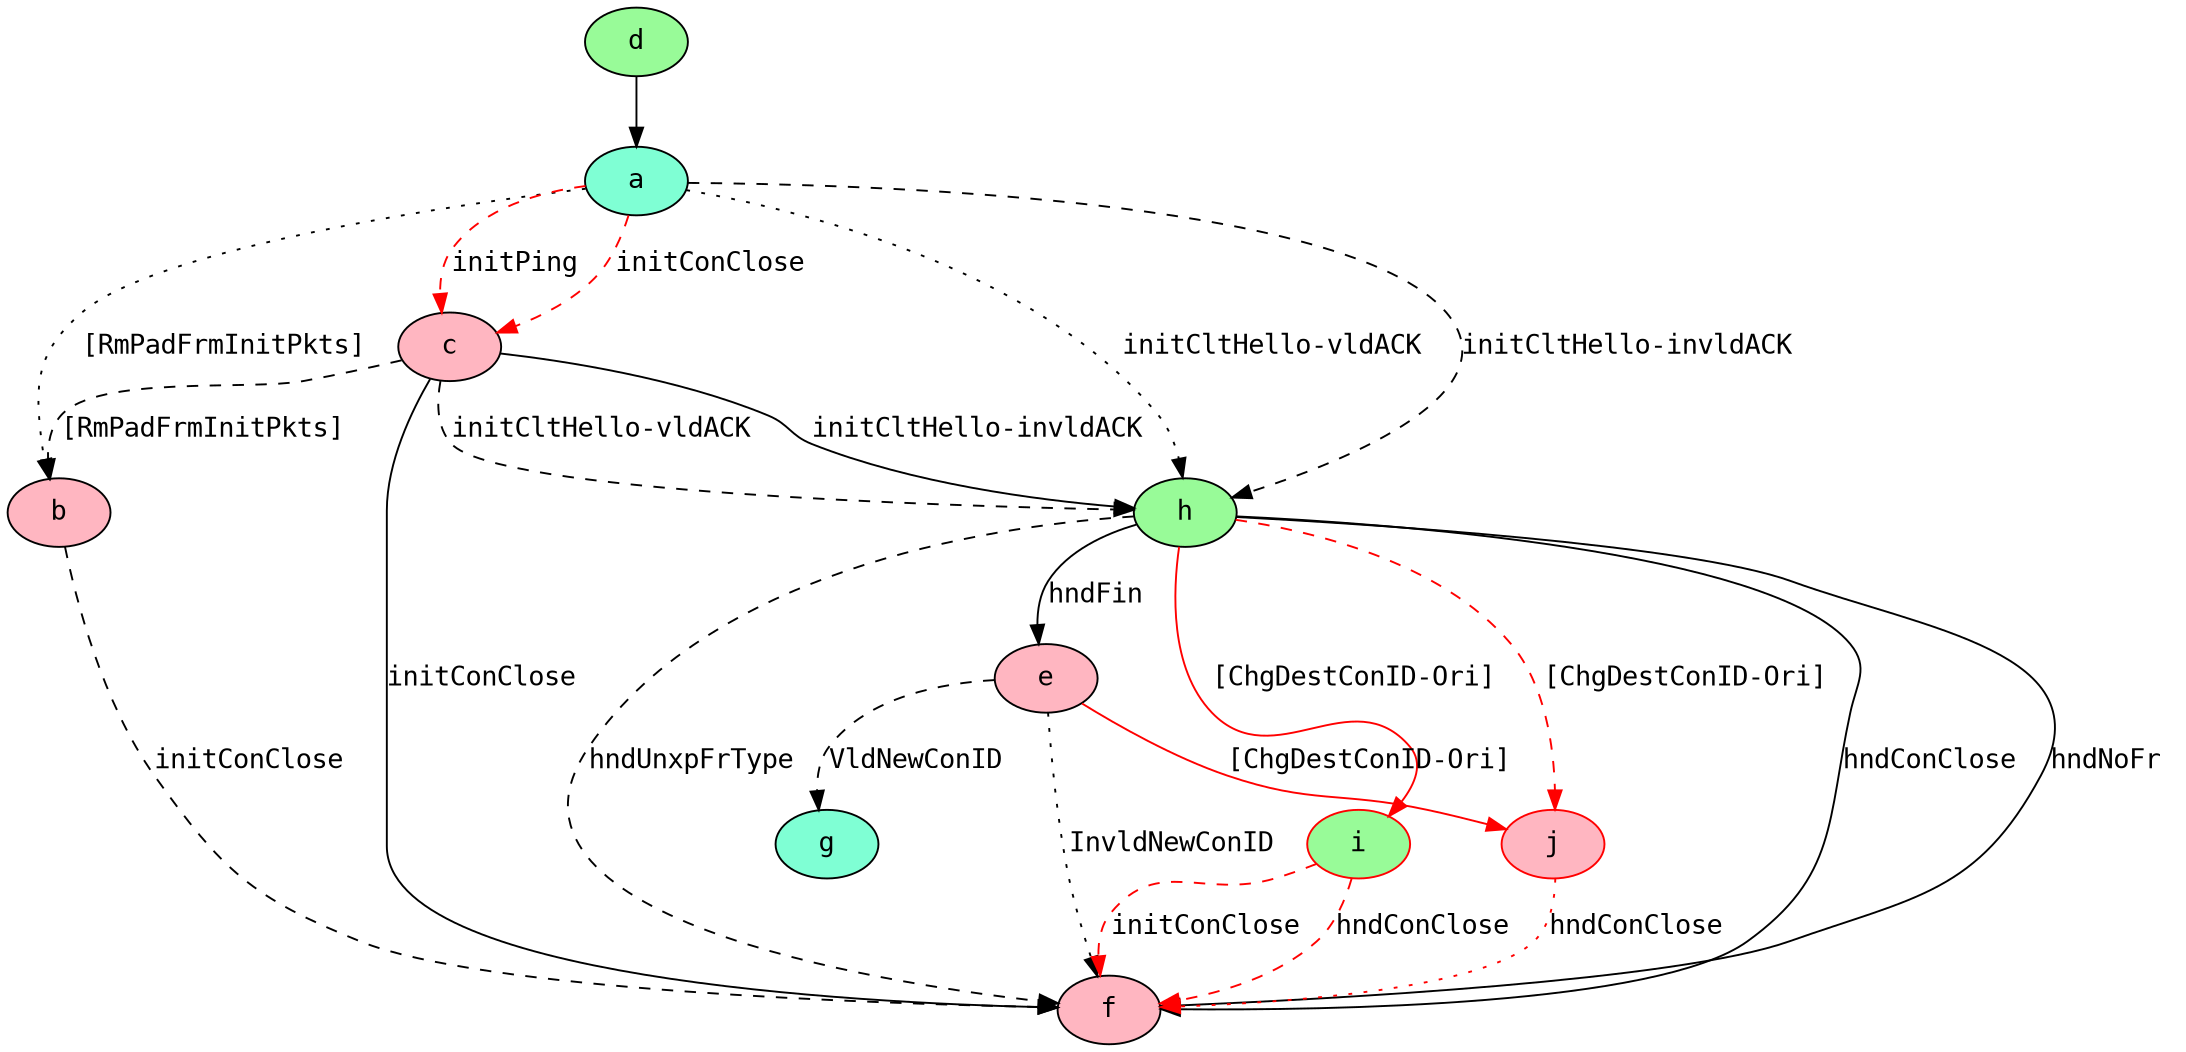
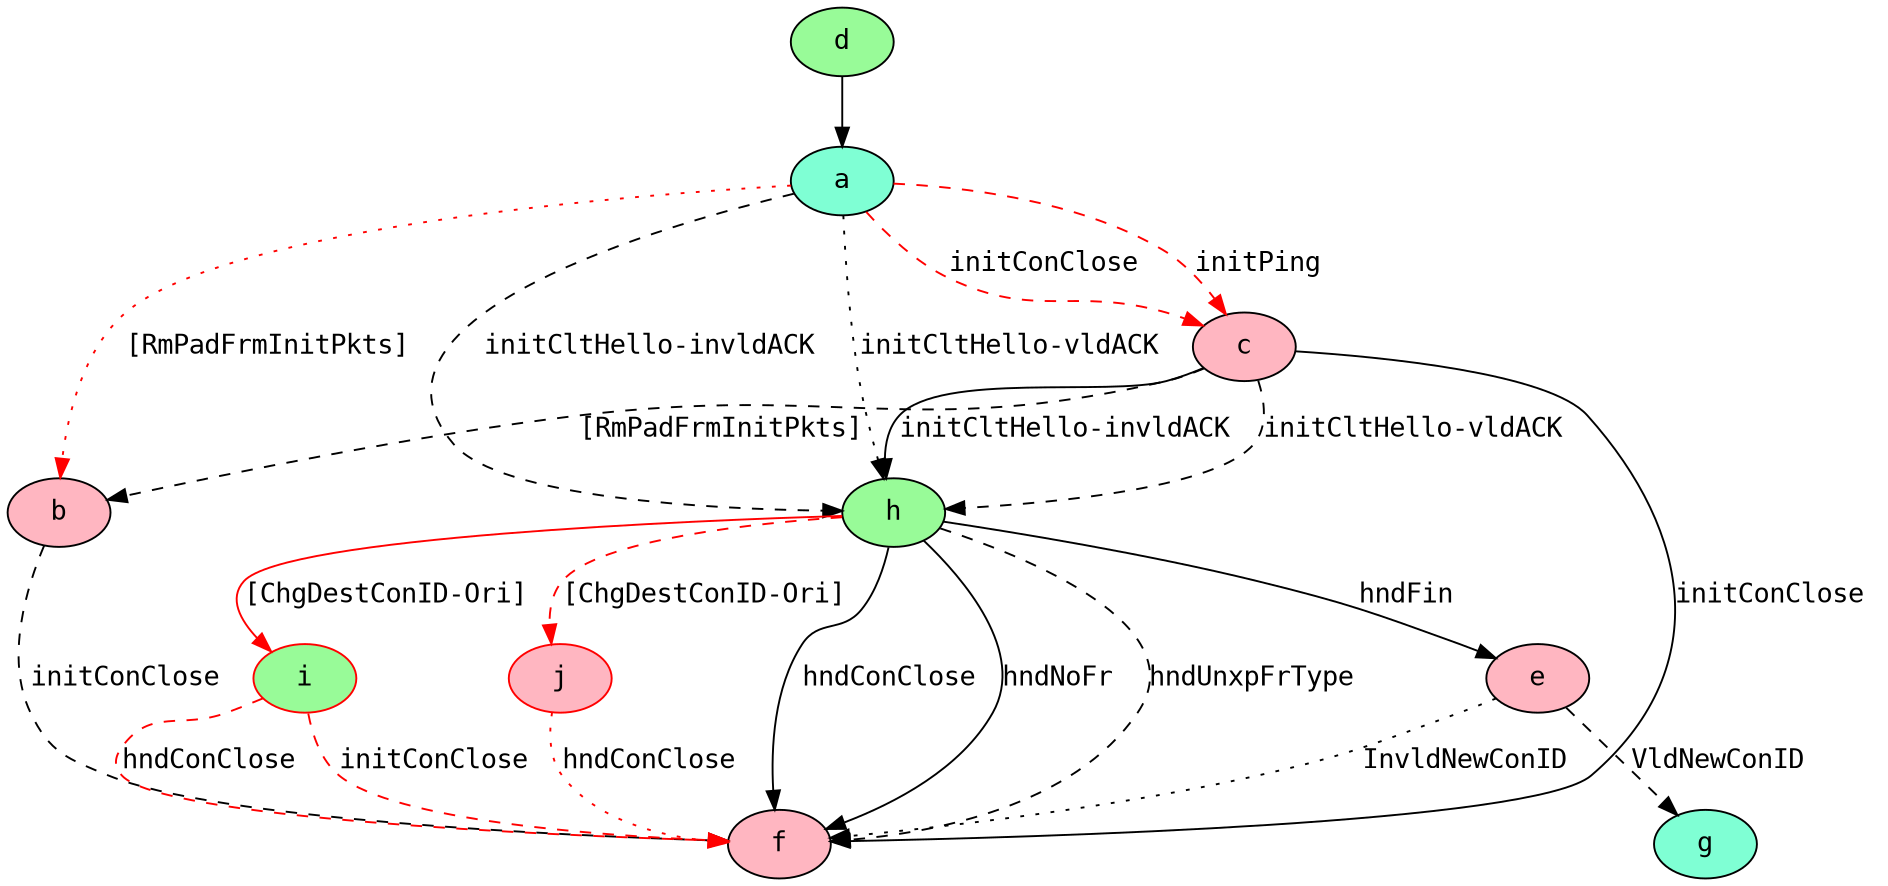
(249, 247) -> (371, 232)
(1277, 789) -> none
